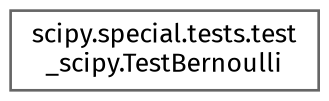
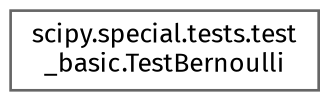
(165, 50) -> (165, 50)
